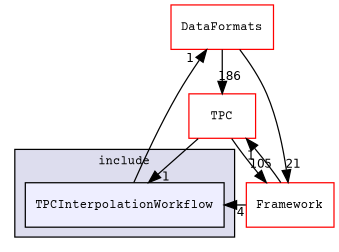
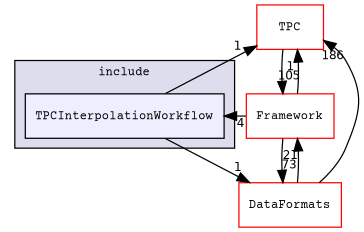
none -> (282, 154)
(177, 157) -> (205, 73)
